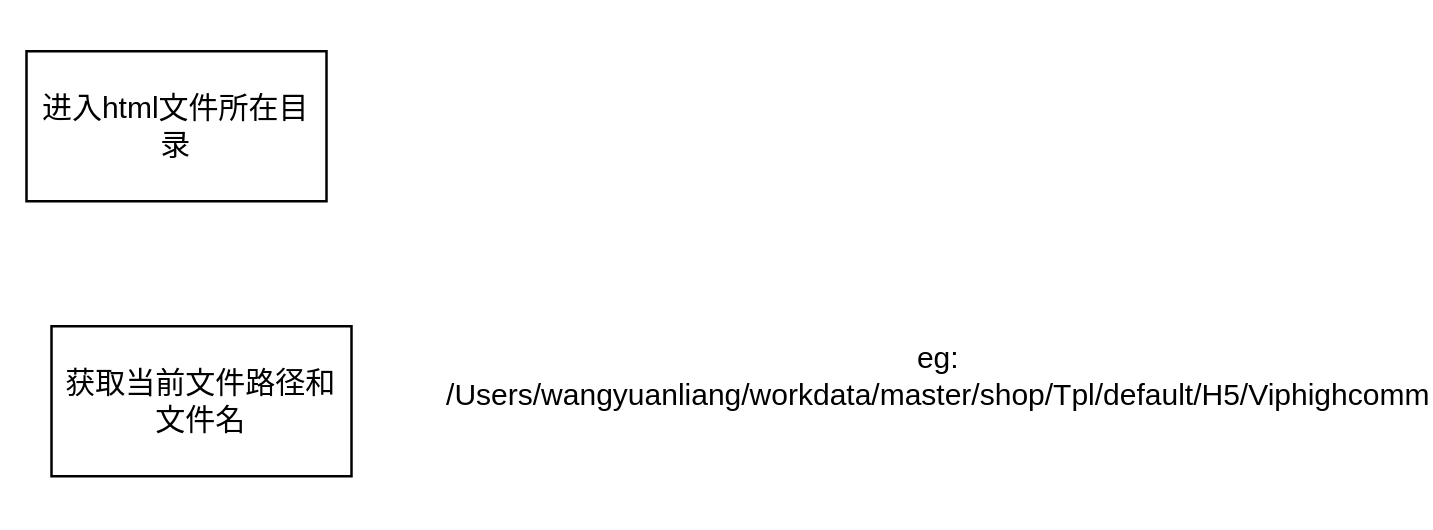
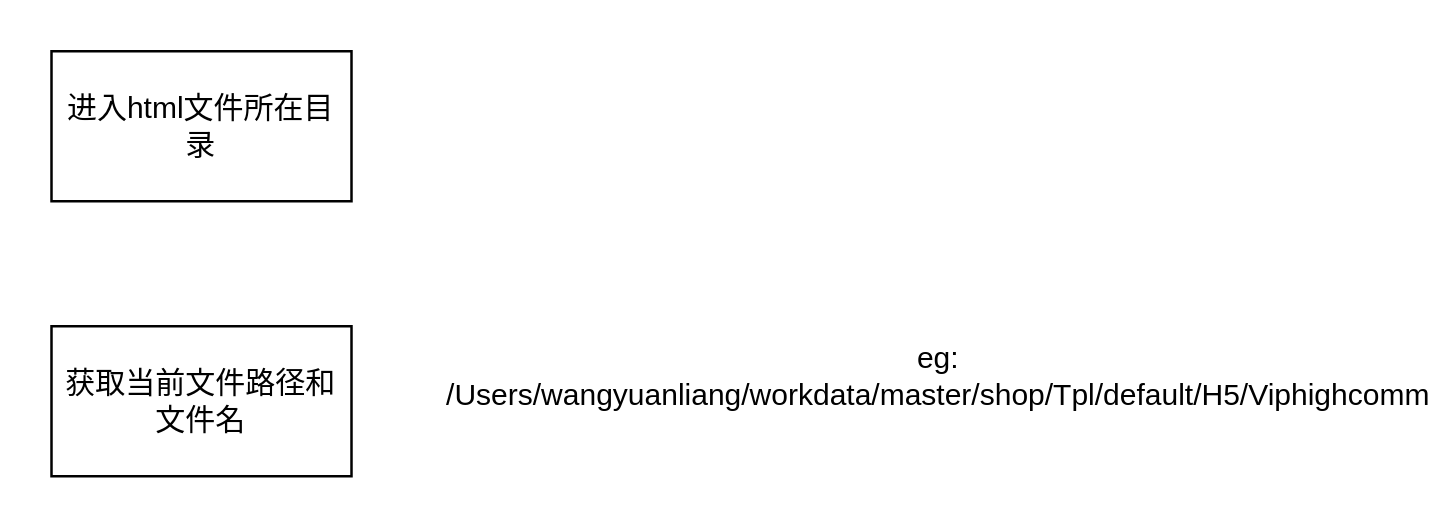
(176, 126) -> (201, 126)
